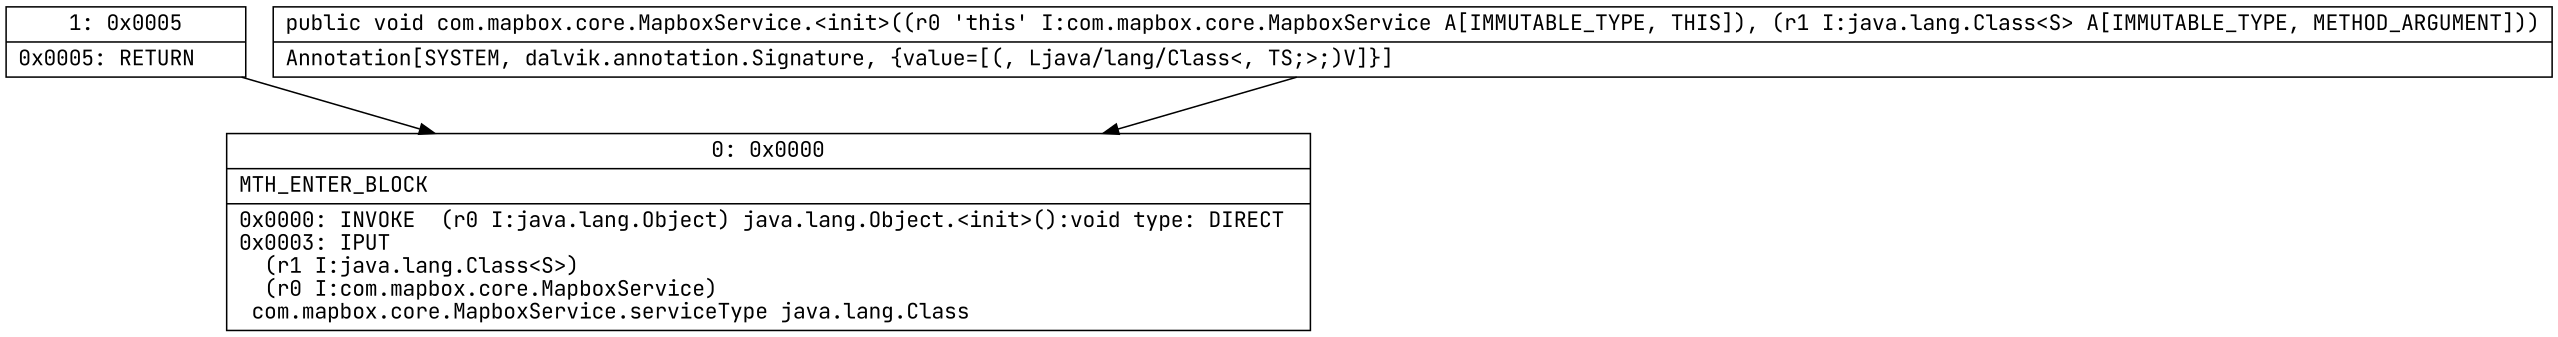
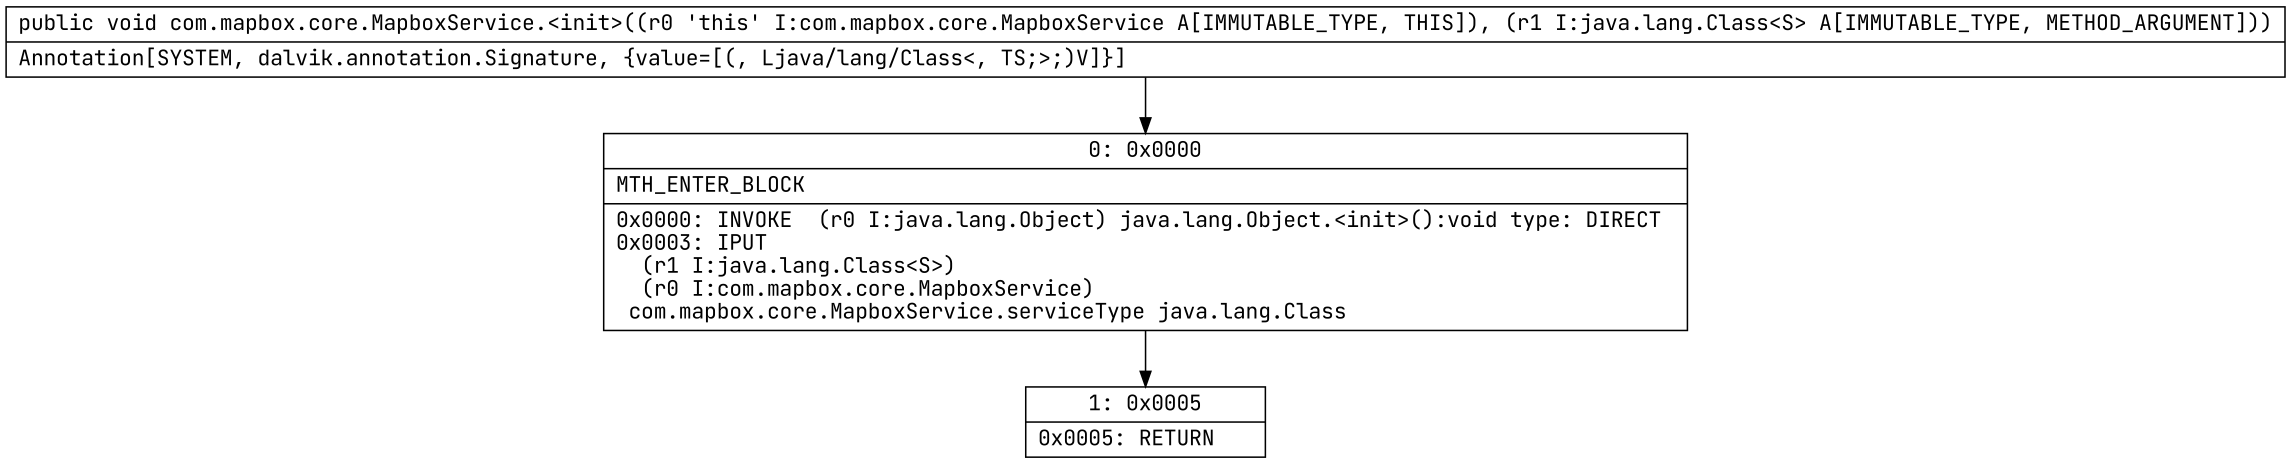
(331, 103) -> (1146, 351)
